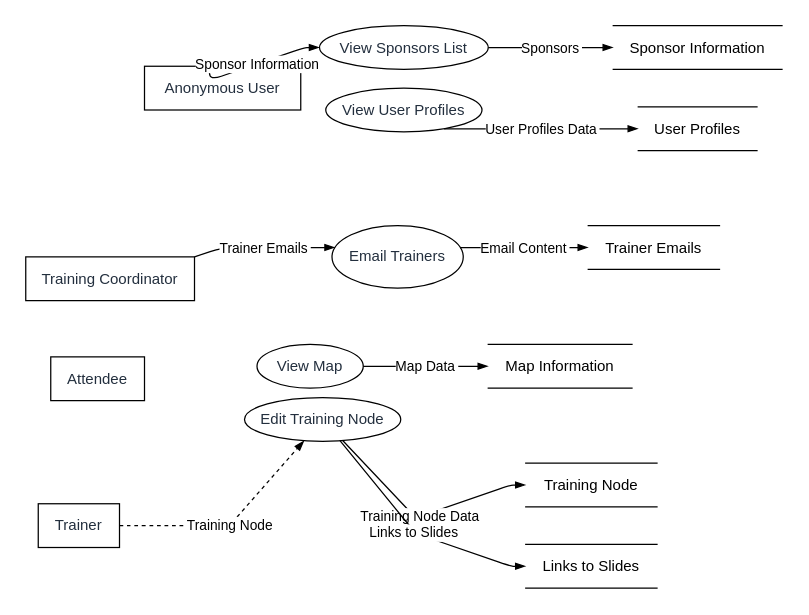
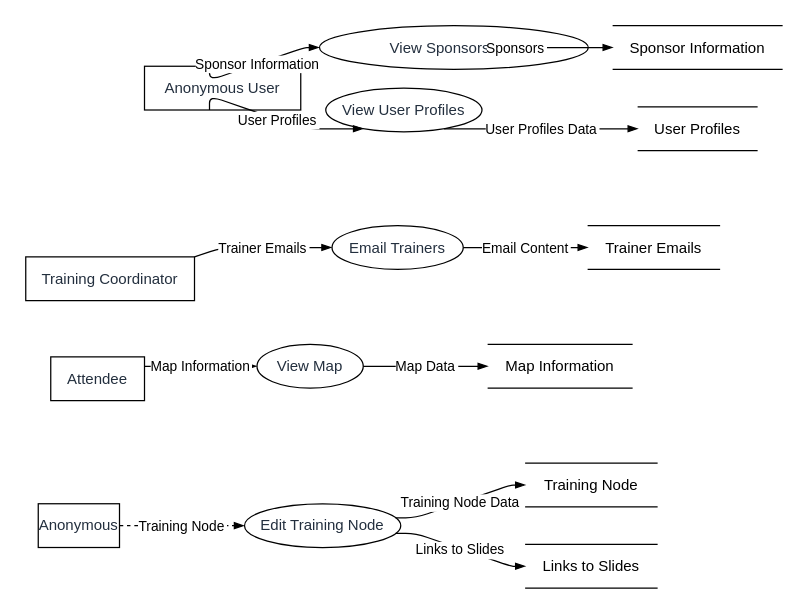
(404, 48) -> (454, 48)
none -> (249, 110)
(398, 257) -> (398, 248)
none -> (194, 366)
(323, 419) -> (323, 526)
(79, 526) -> (79, 526)
